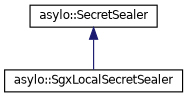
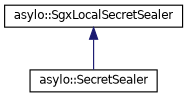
(94, 55) -> (94, 55)
